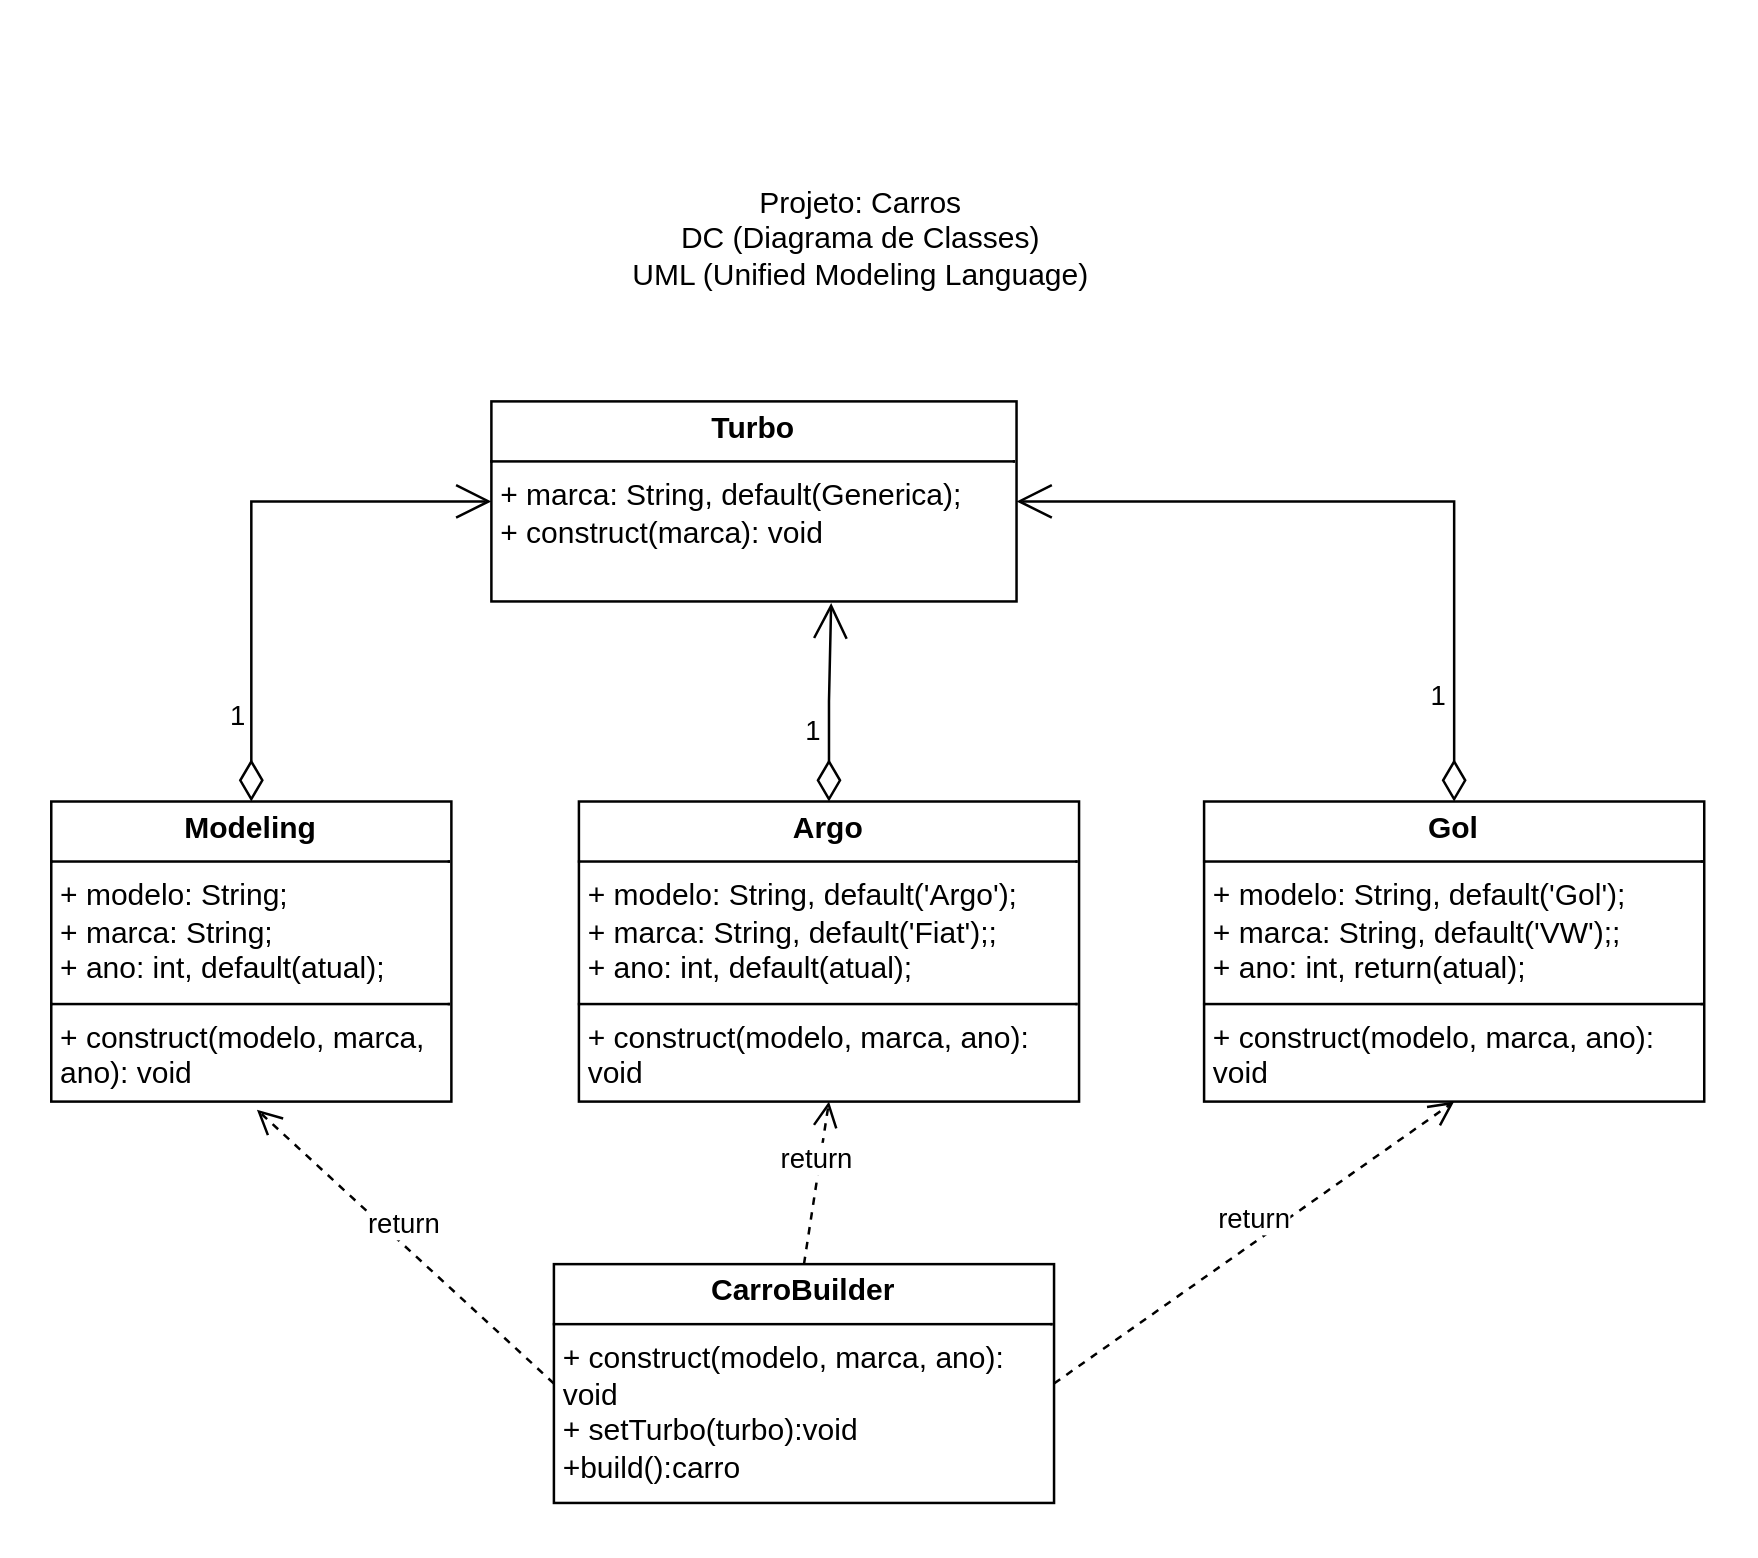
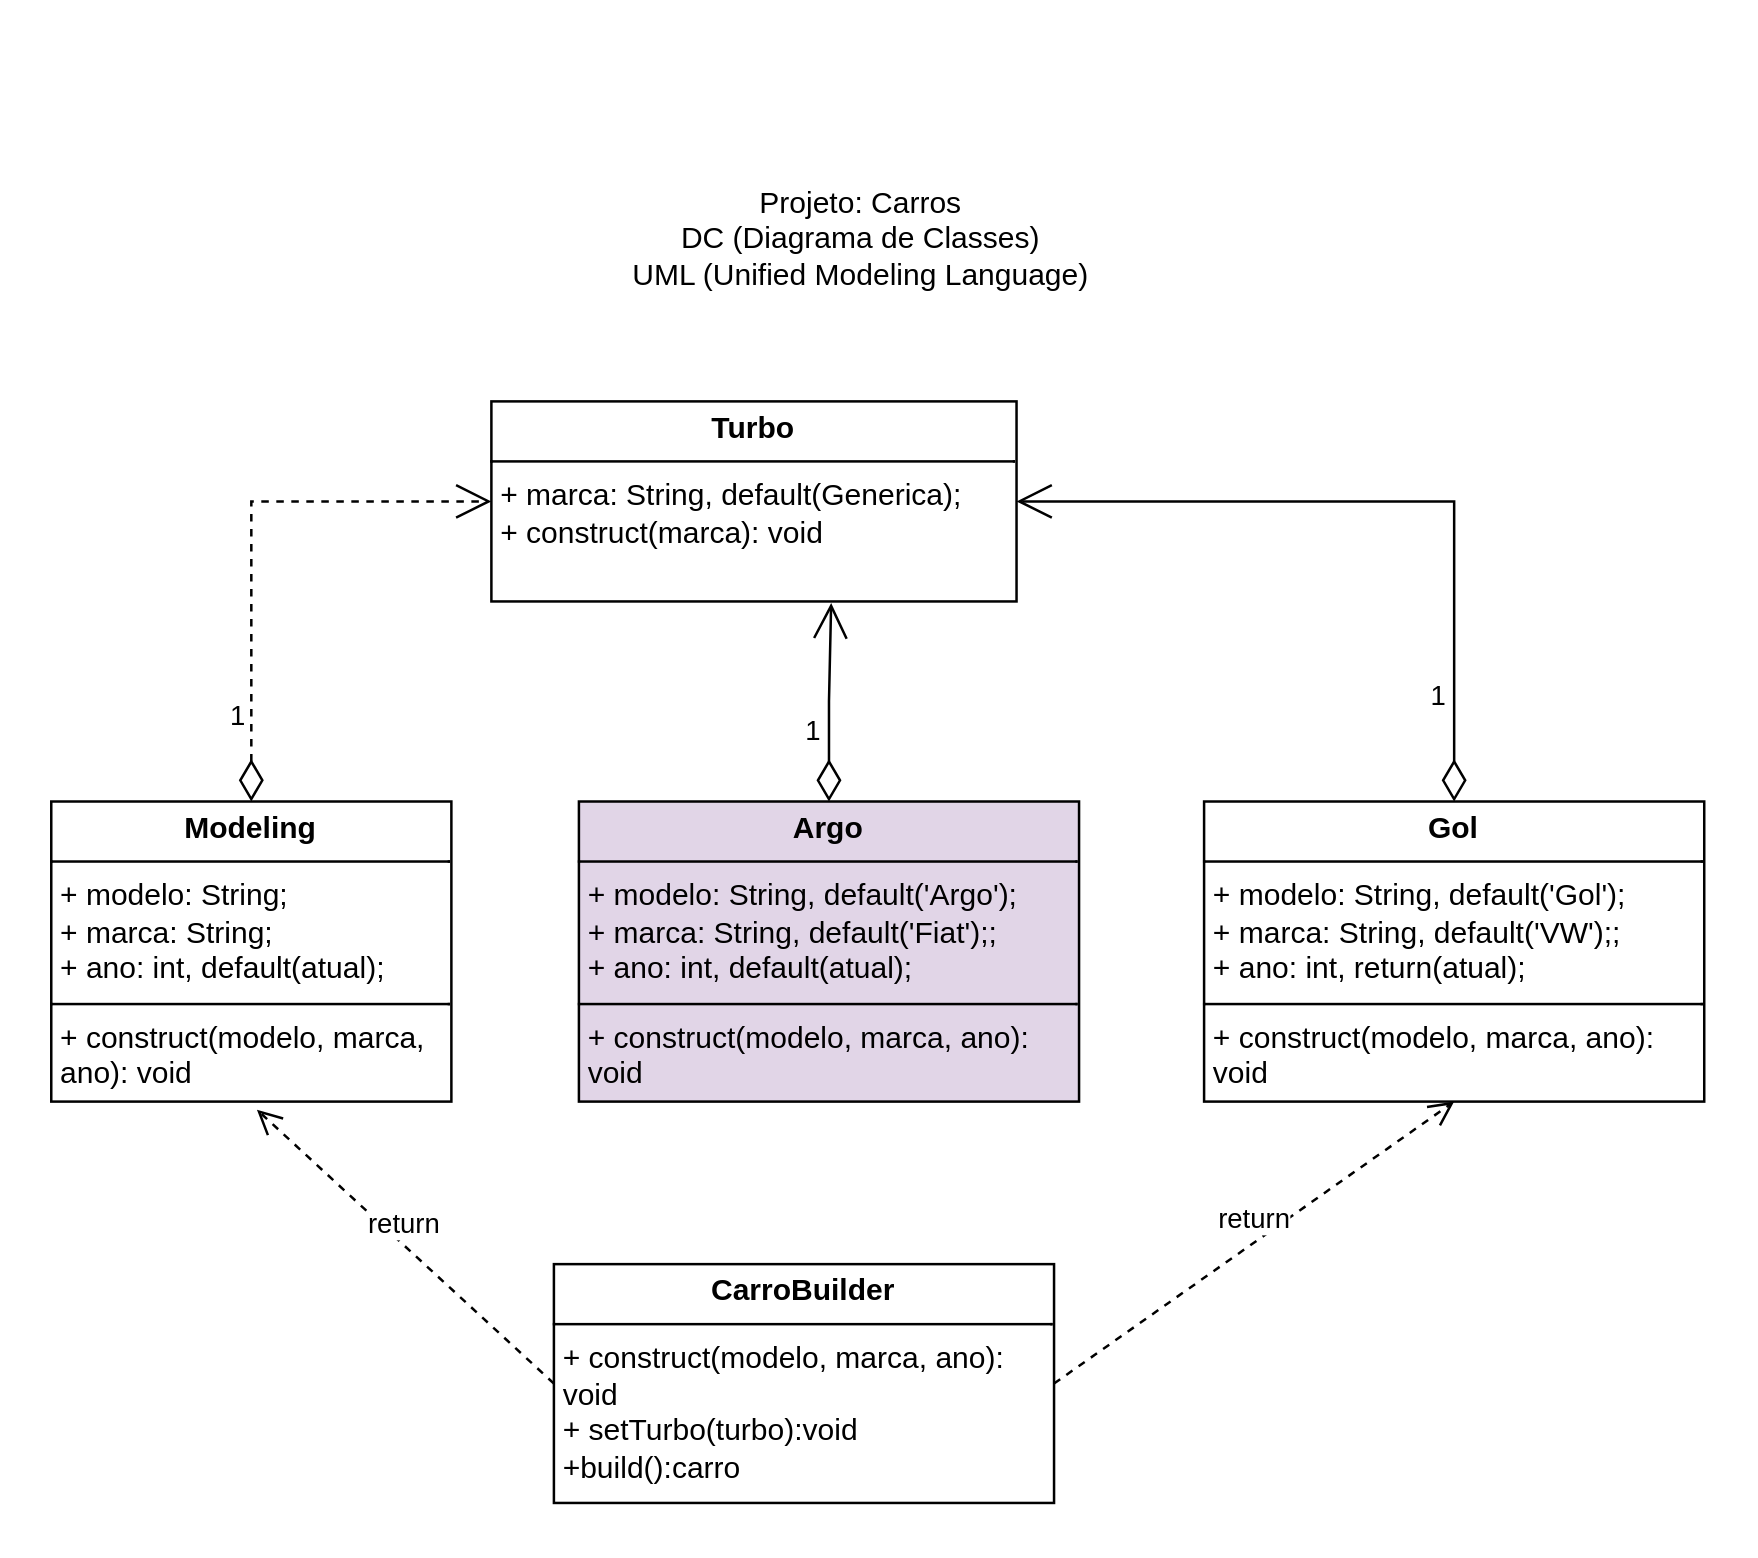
(251, 511) -> (251, 511)
(829, 951) -> (829, 951)
(810, 1225) -> none
